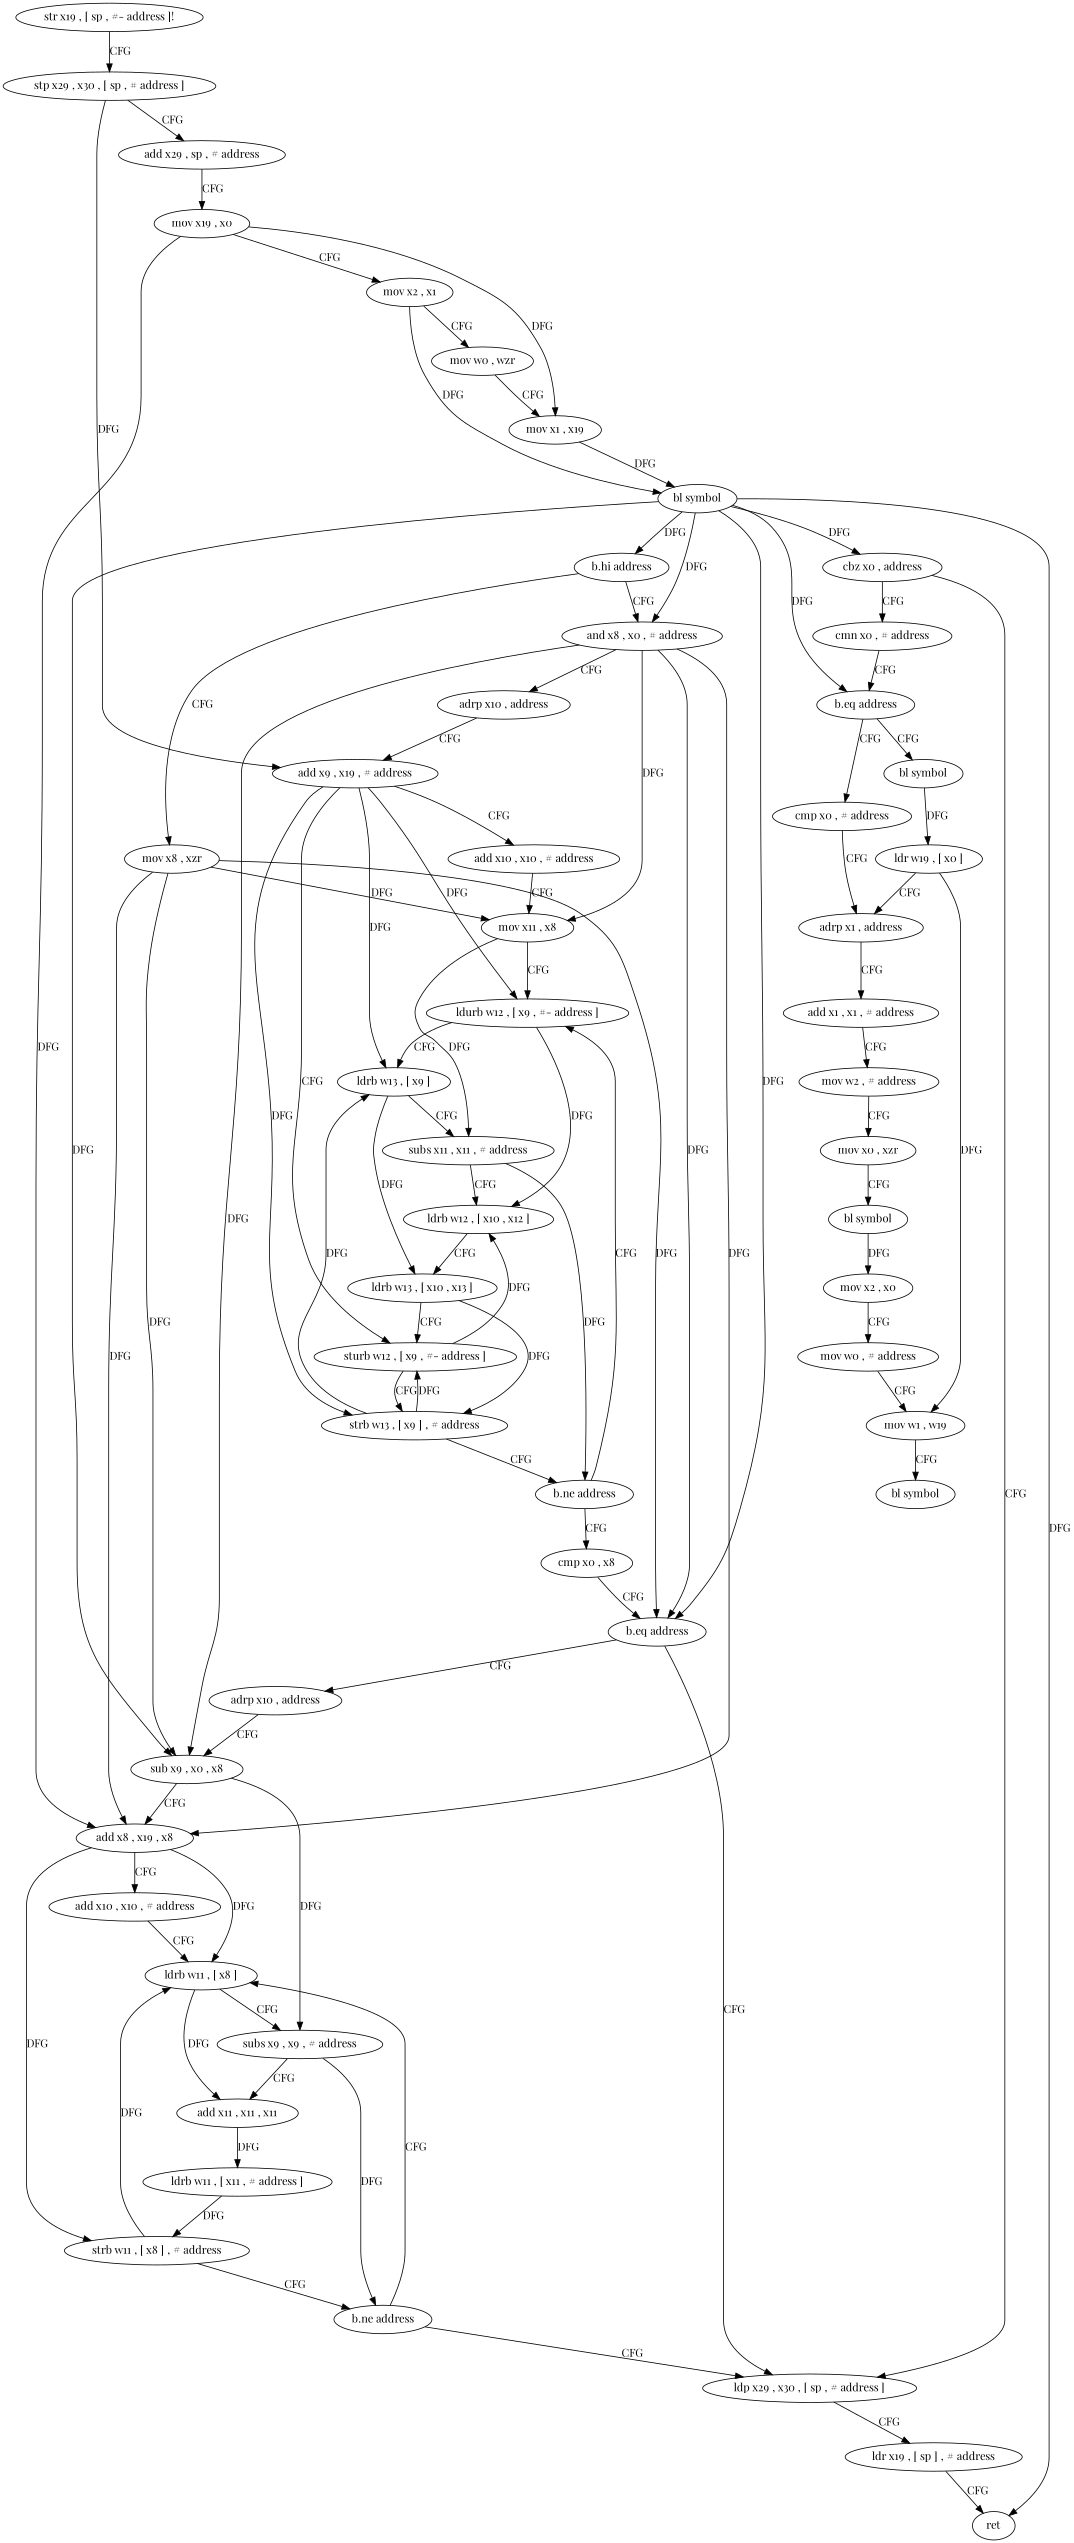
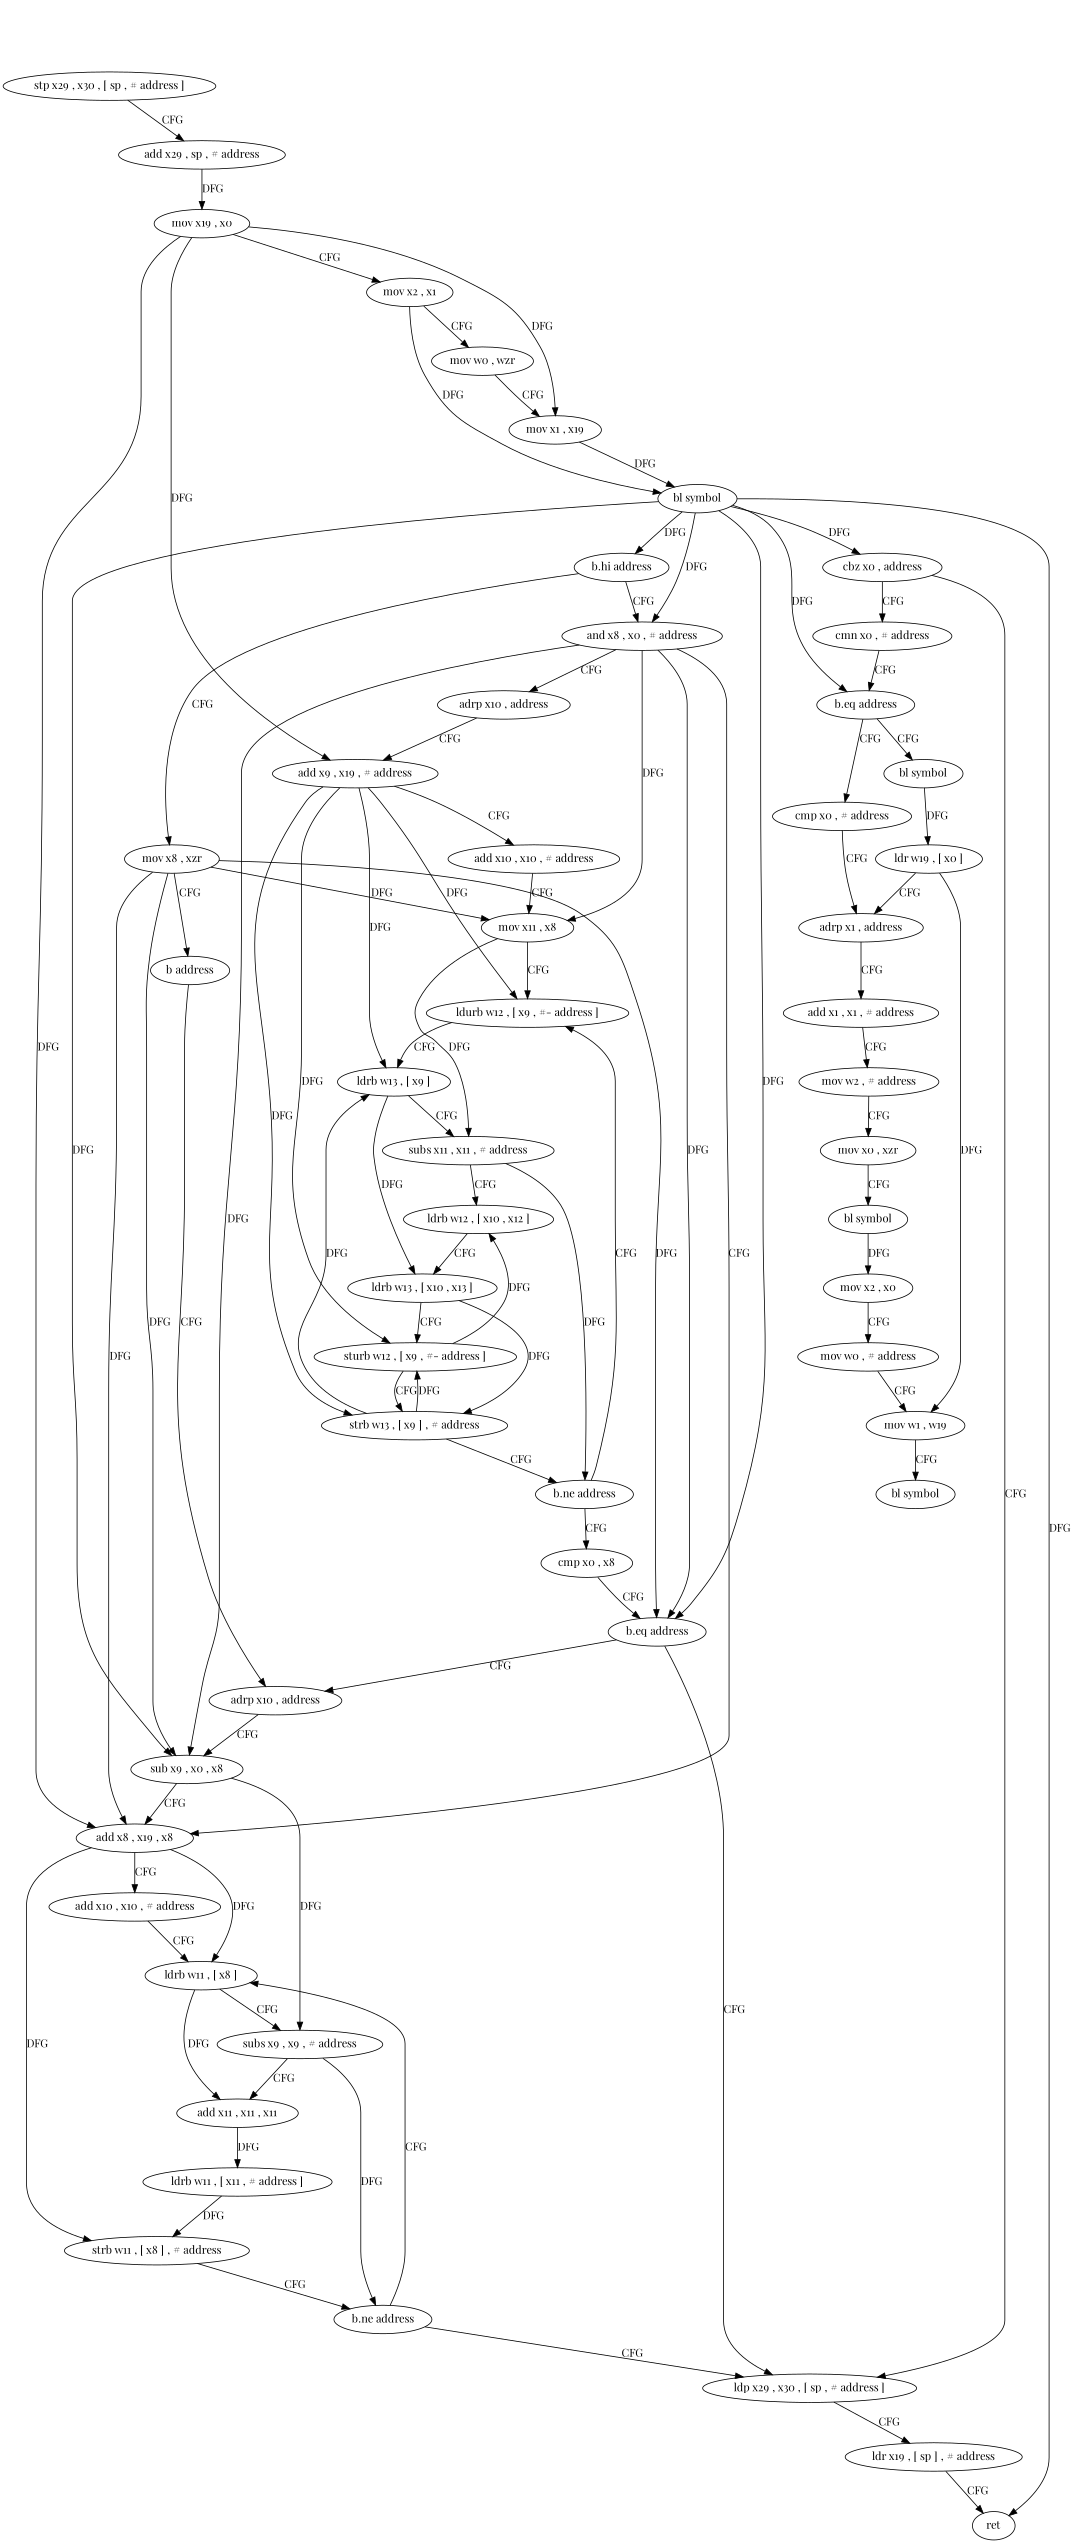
(109, 17) -> none
(213, 189) -> (213, 189)
(99, 477) -> (171, 527)
none -> (190, 970)
(313, 1082) -> (313, 1082)
(570, 1123) -> none
(739, 1254) -> (739, 1254)
(121, 2108) -> none
